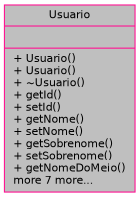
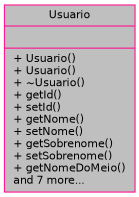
(54, 180) -> (49, 180)
